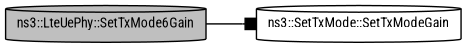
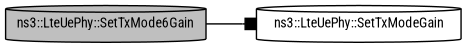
(359, 24) -> (359, 24)
